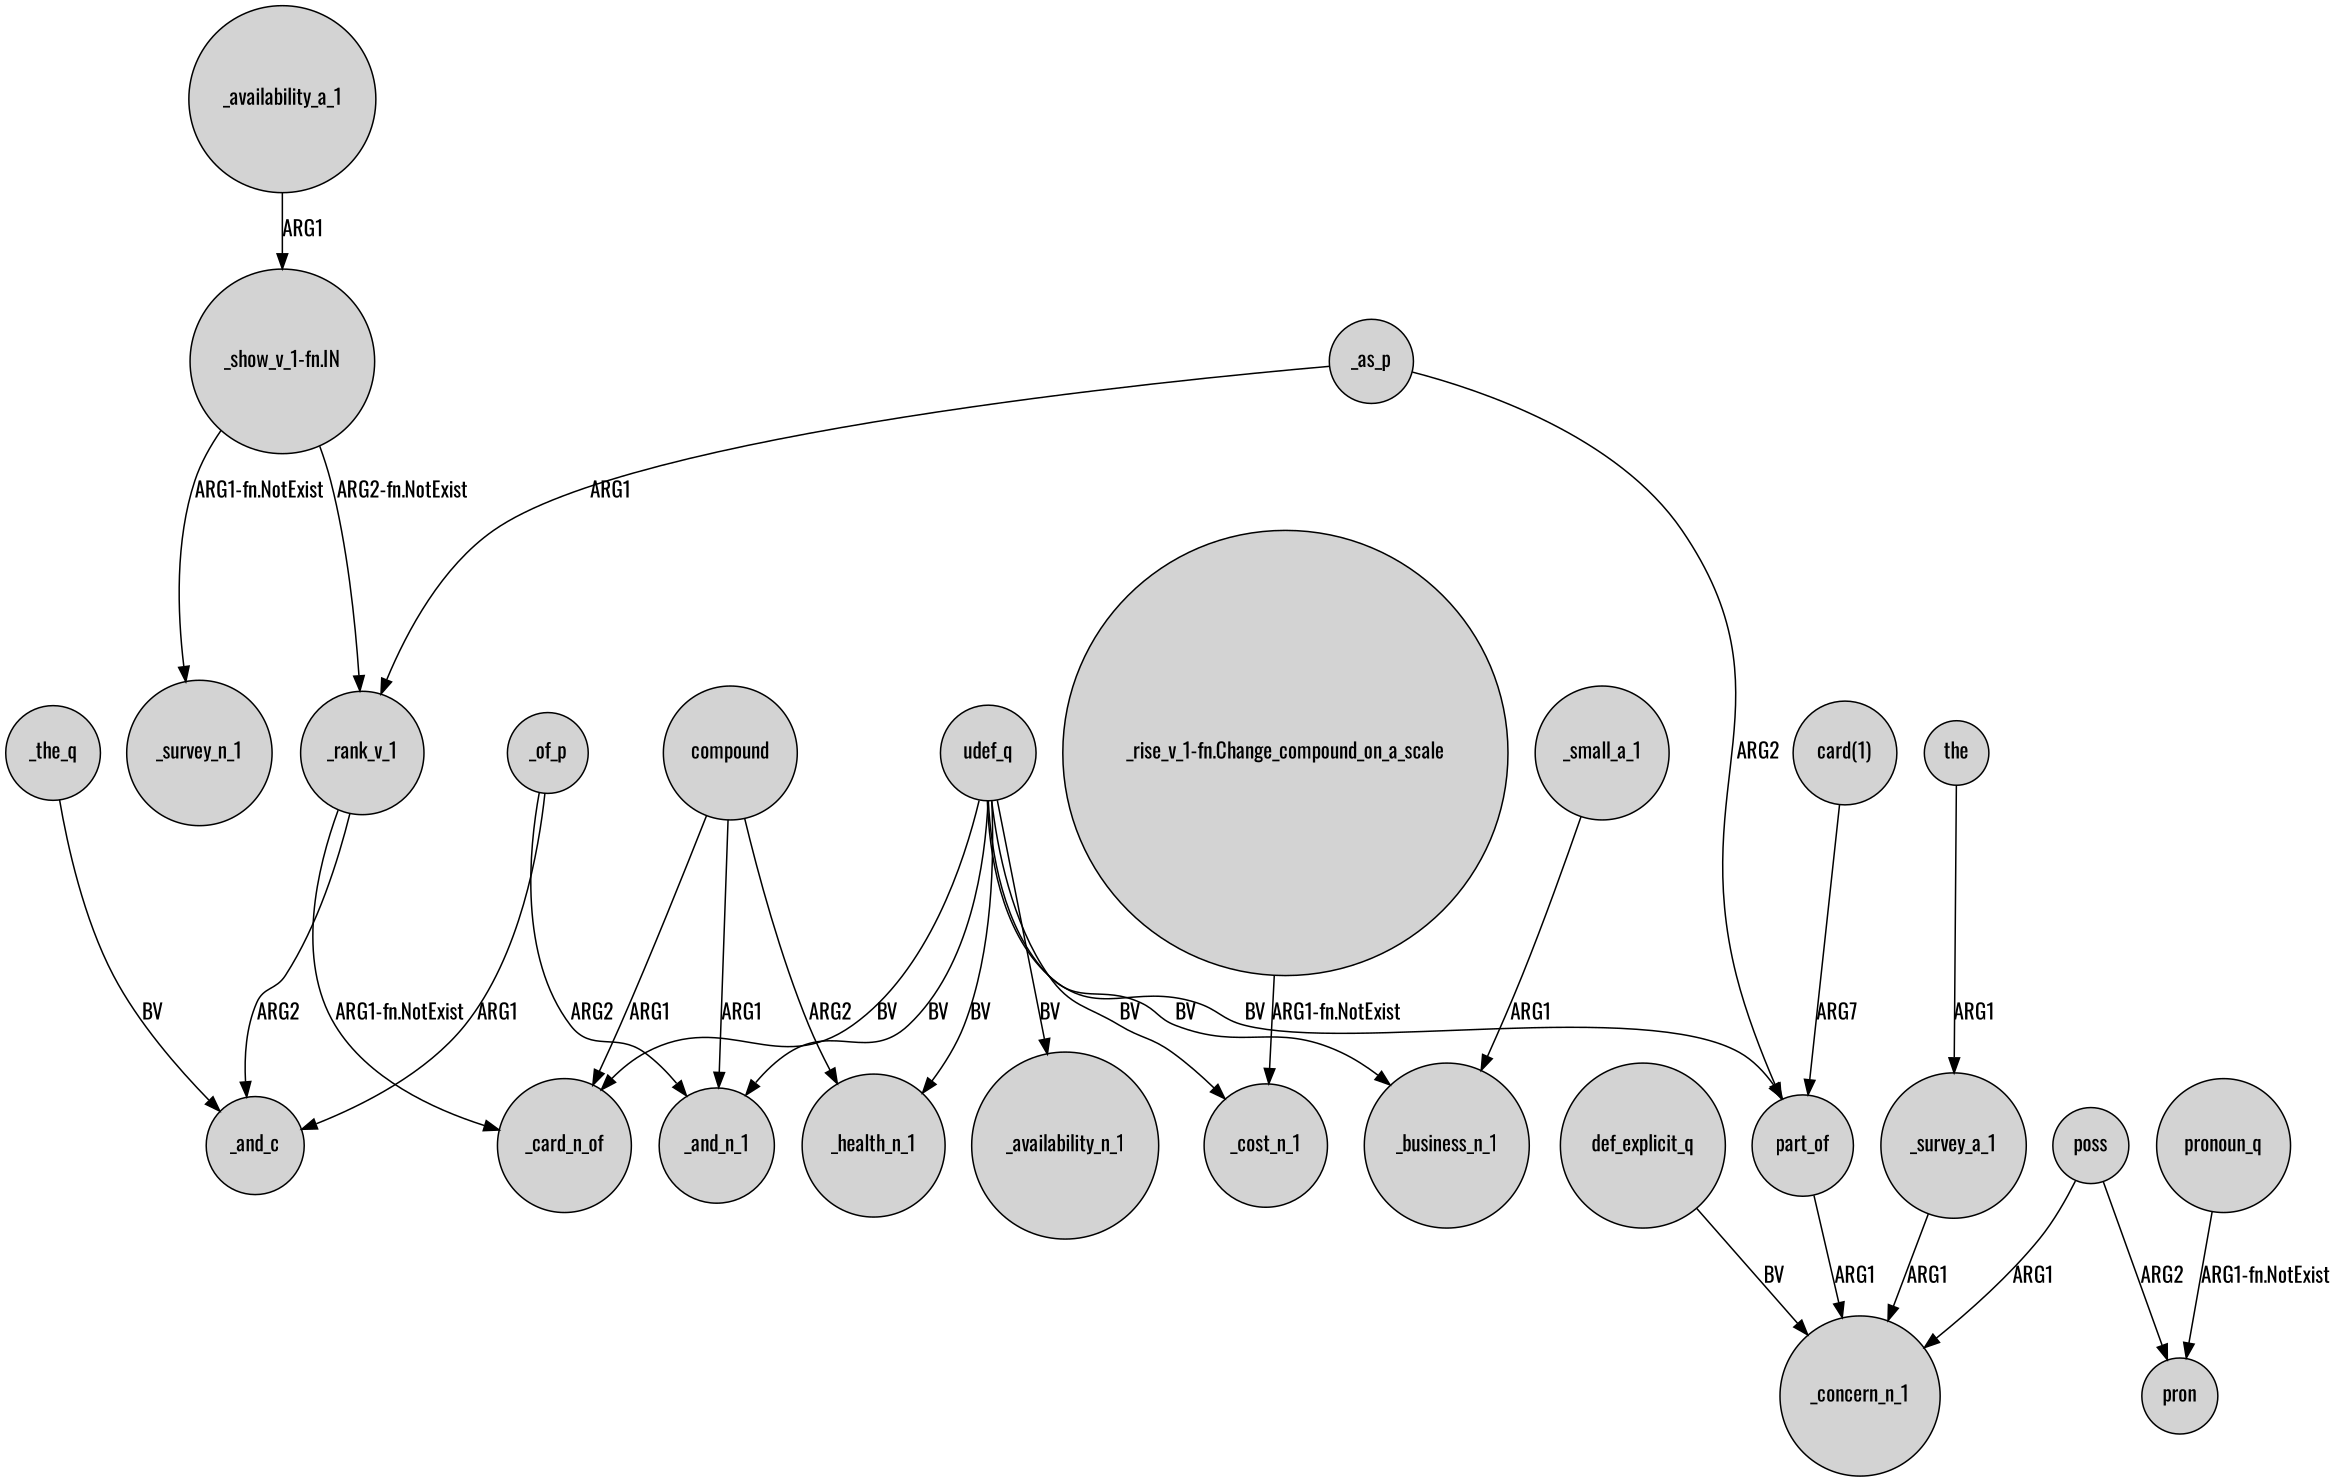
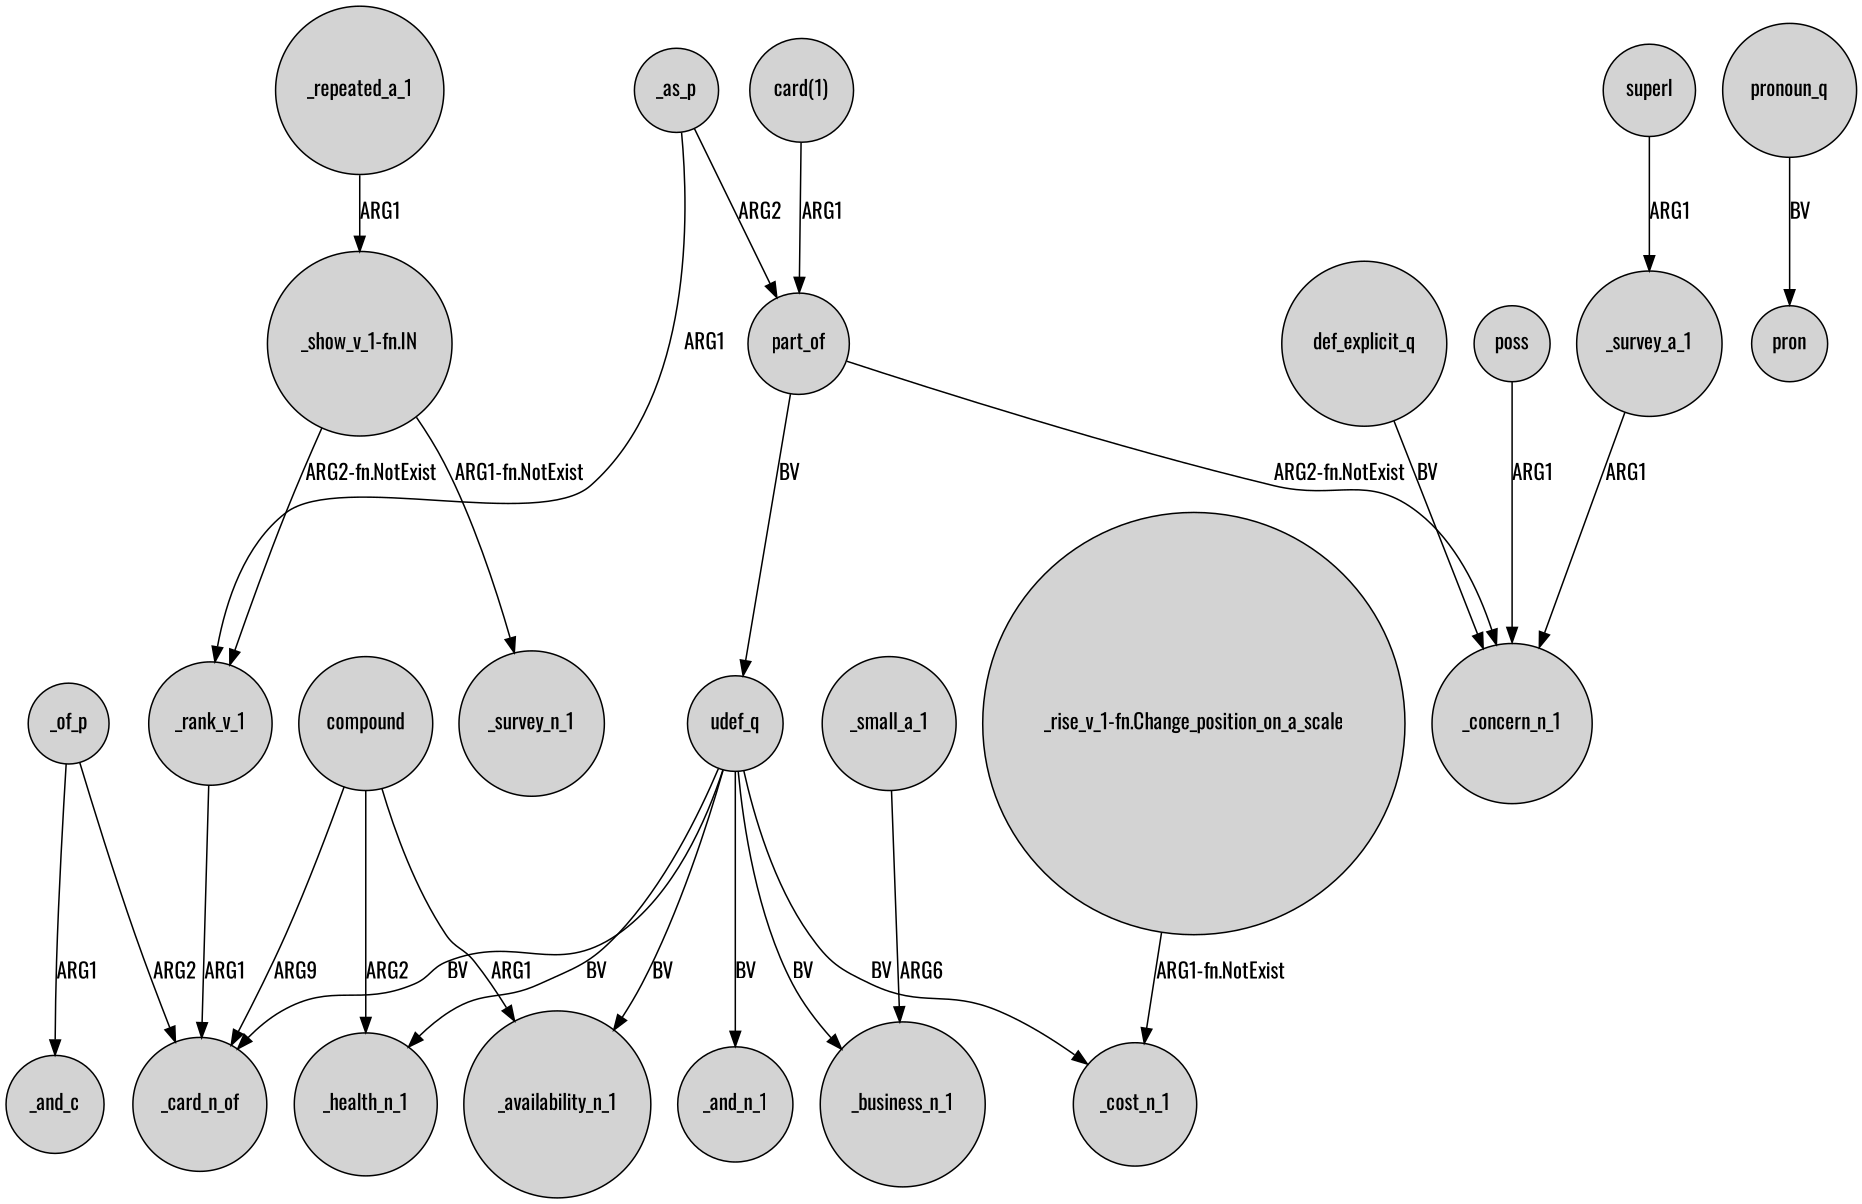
(282, 99) -> (360, 90)
(53, 753) -> none
(1285, 753) -> (1194, 724)
(1957, 753) -> (1649, 90)
(724, 946) -> (429, 907)
(299, 952) -> none
(545, 974) -> (122, 896)
(400, 1014) -> (225, 973)
(650, 1014) -> (296, 973)
(1531, 1014) -> (922, 973)
(1837, 1014) -> (823, 213)
(1319, 1033) -> (768, 527)
(2133, 1263) -> none
(1856, 1277) -> (1340, 474)
(2266, 1277) -> (1800, 213)
